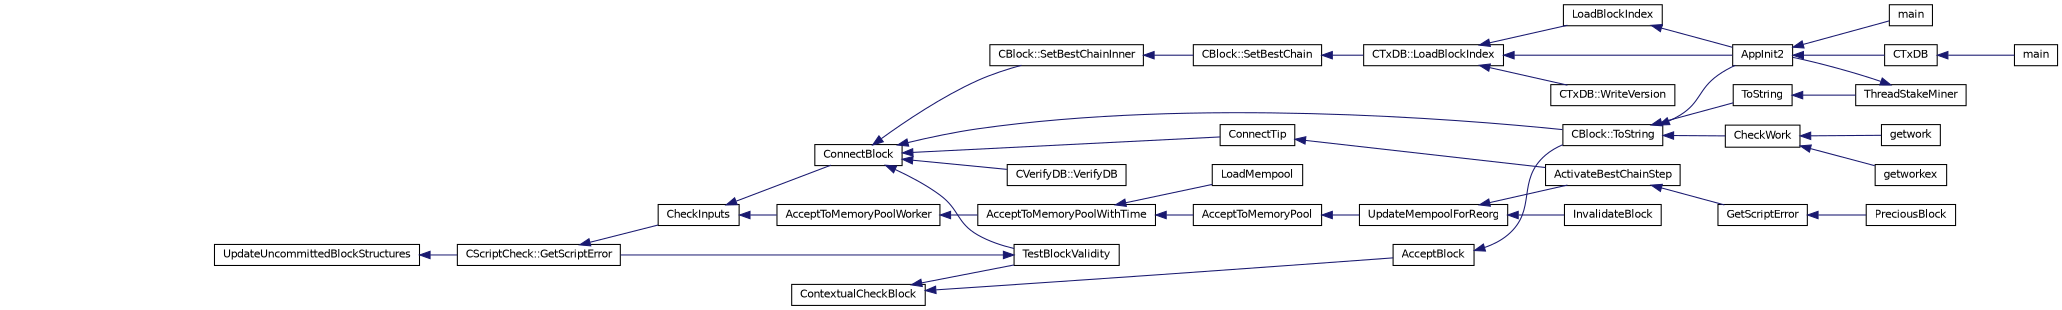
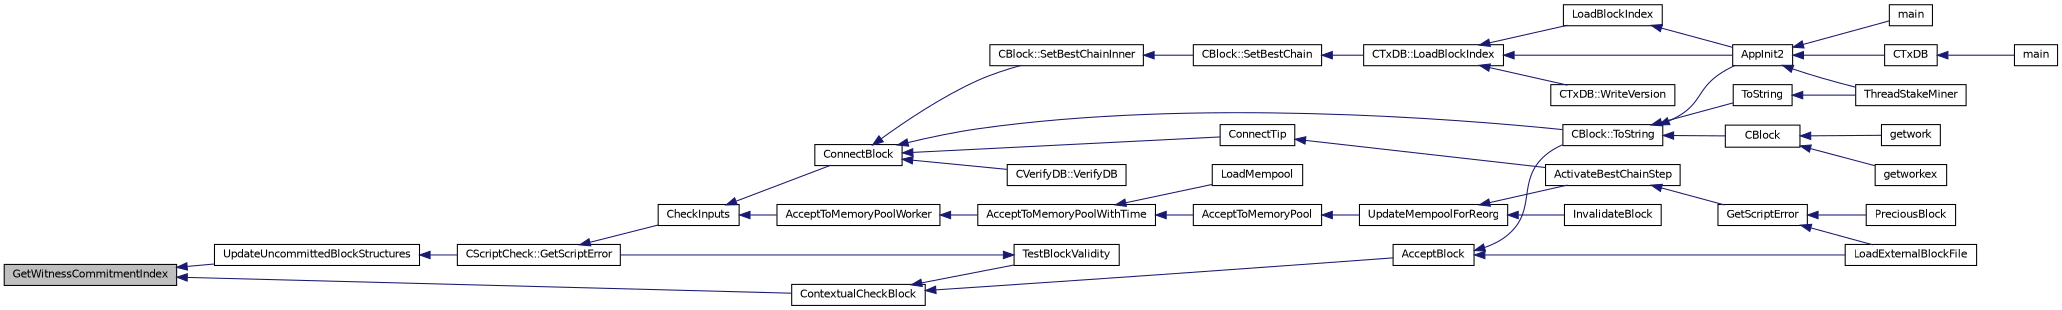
(1837, 68) -> (1824, 79)
(1763, 136) -> (1763, 136)
(952, 207) -> none
none -> (1911, 255)
none -> (90, 275)
